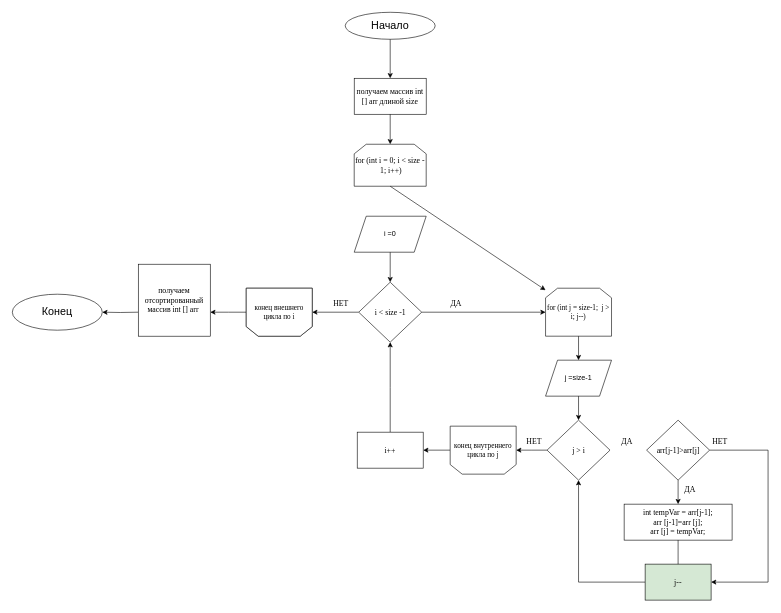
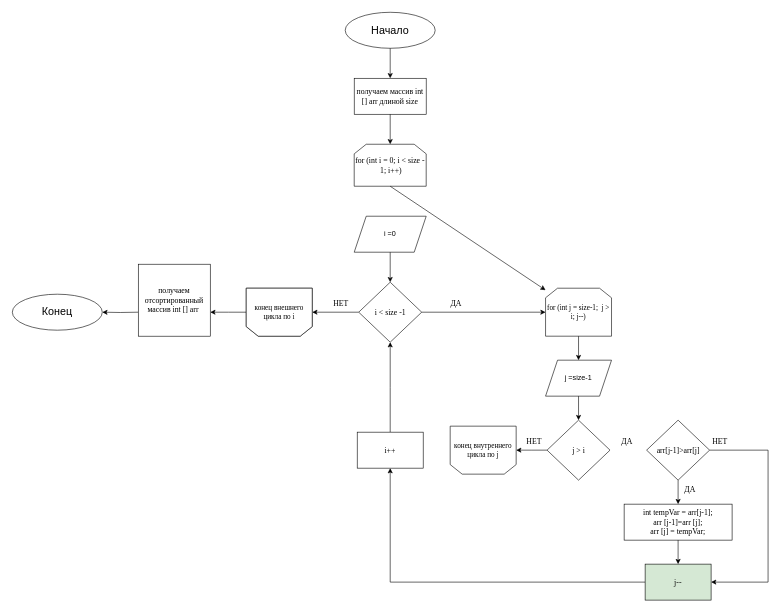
(390, 26) -> (390, 30)
(428, 450) -> none
(579, 534) -> (390, 582)
(678, 560) -> (678, 558)
